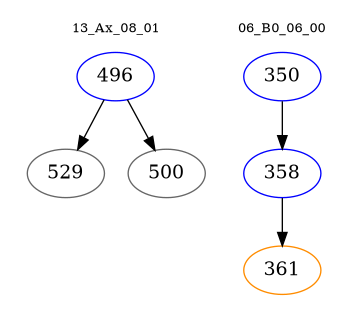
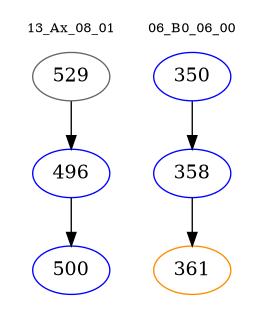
(94, 119) -> (71, 118)
(167, 173) -> (71, 270)
